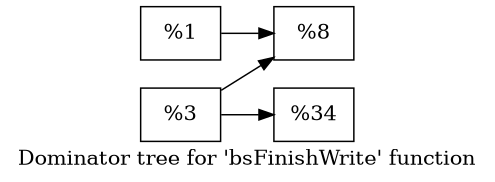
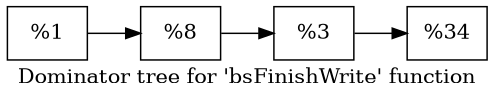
(241, 78) -> (240, 33)
